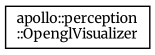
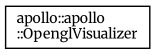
(78, 27) -> (78, 27)
